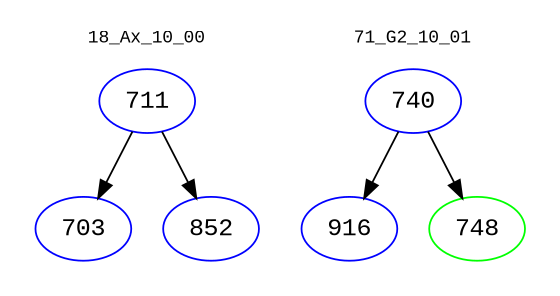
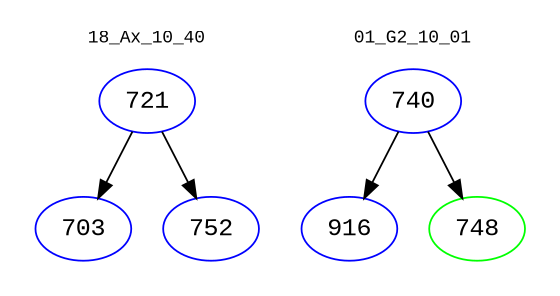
(147, 38) -> (147, 38)
(413, 38) -> (413, 38)
(147, 101) -> (147, 101)
(211, 229) -> (211, 229)
